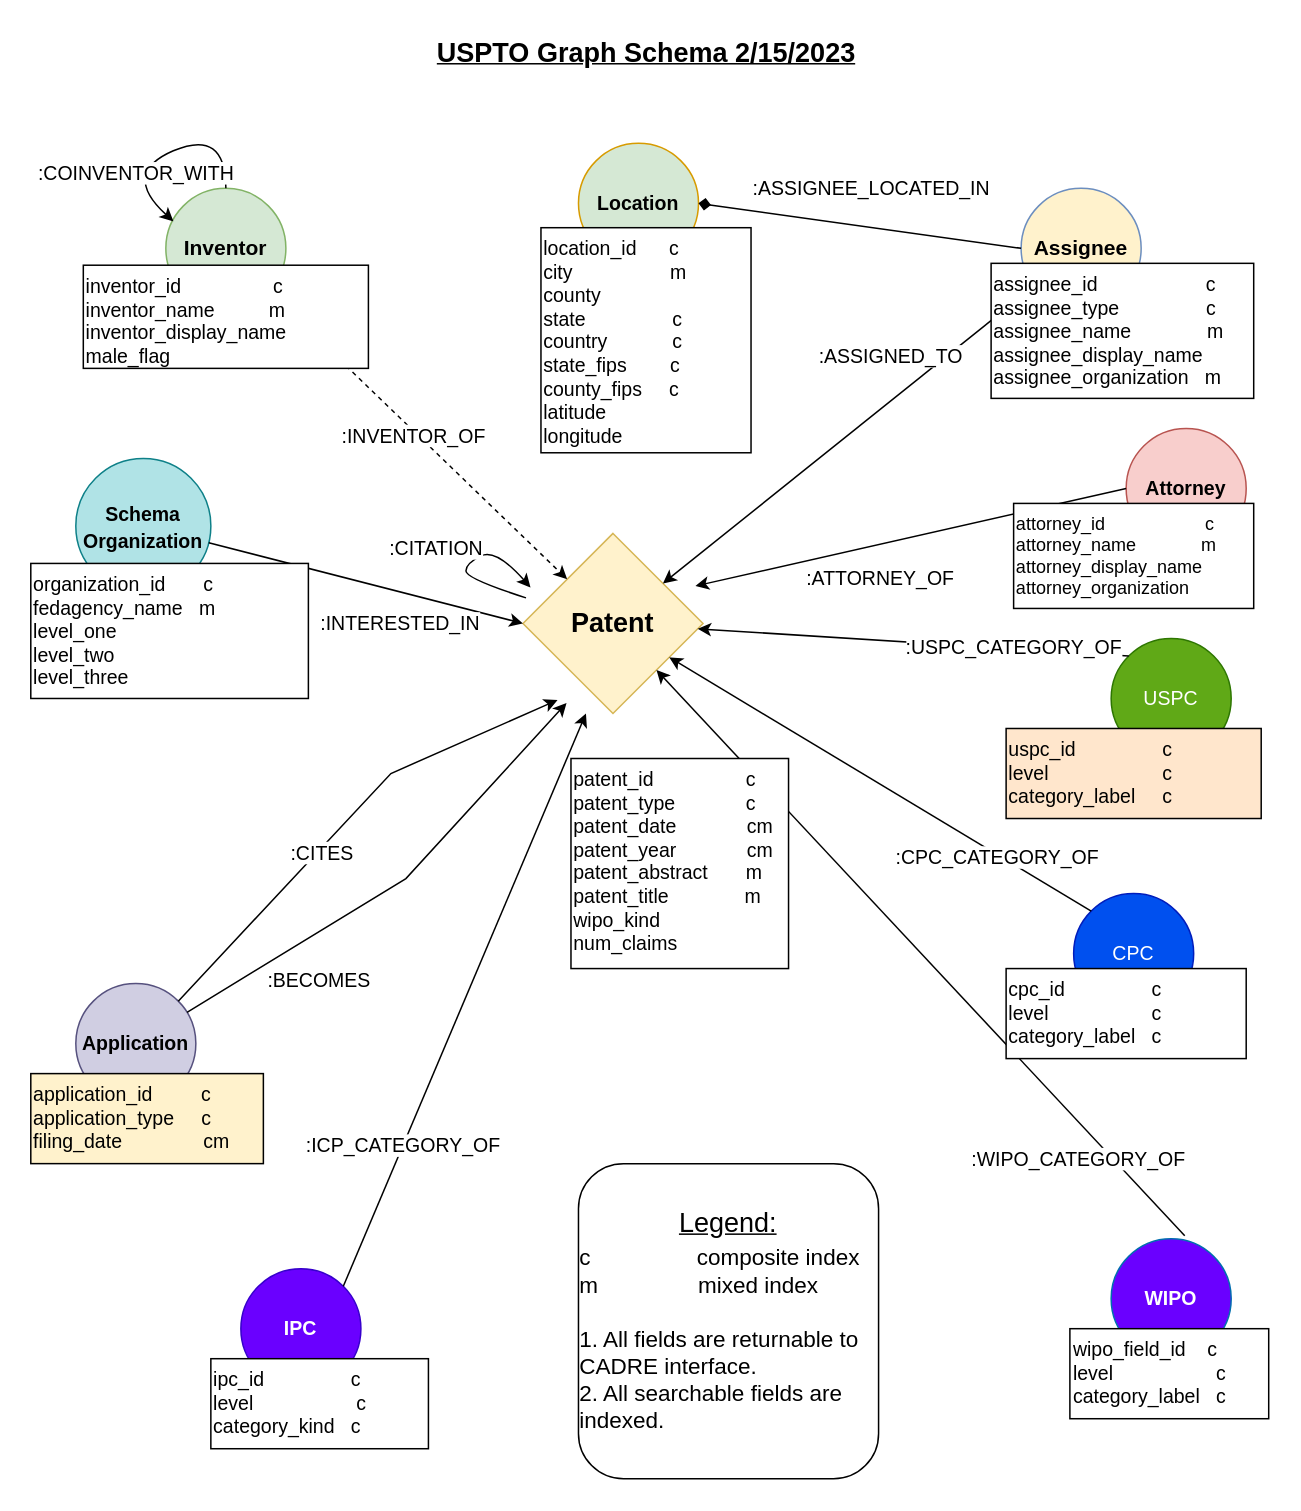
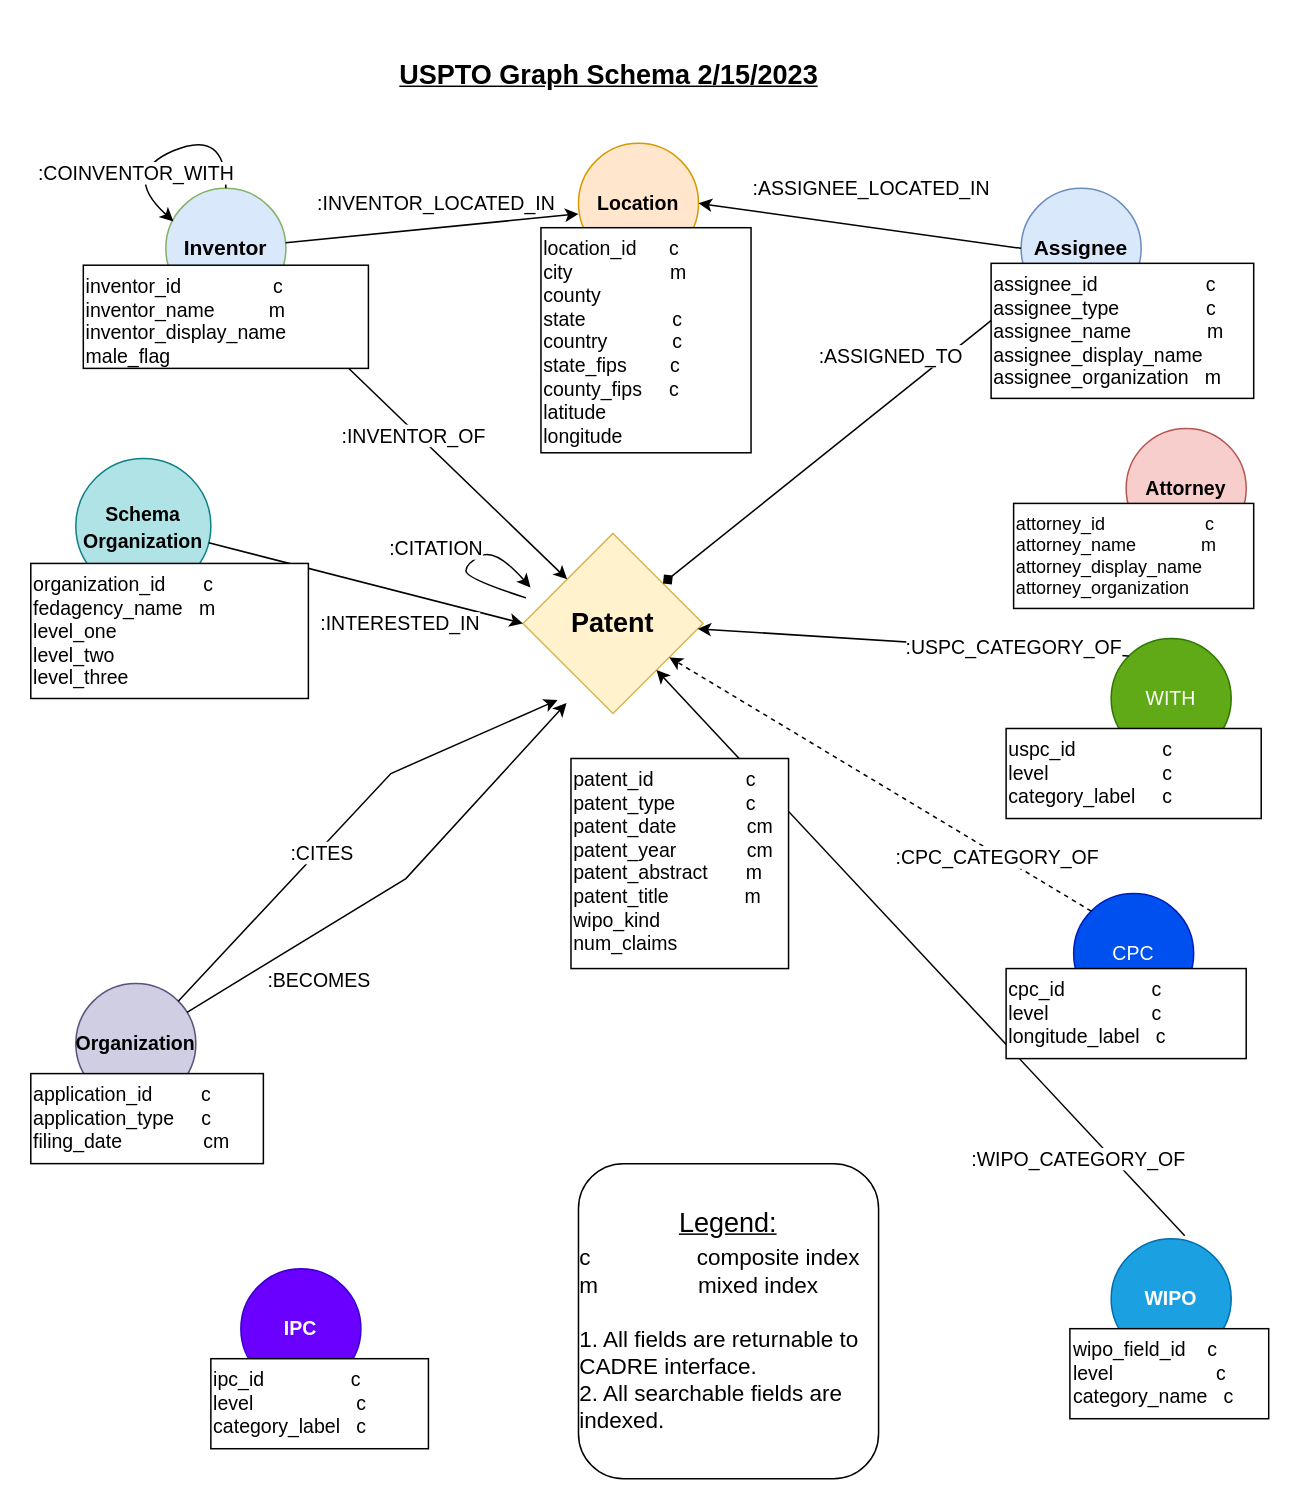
(646, 53) -> (608, 76)
(638, 203) -> (638, 203)
(711, 205) -> (710, 205)
none -> (427, 229)
(226, 248) -> (226, 248)
(1081, 248) -> (1081, 248)
(495, 510) -> (495, 510)
(860, 548) -> none
(671, 577) -> (672, 576)
(1171, 698) -> (1171, 698)
(831, 754) -> (831, 754)
(1133, 773) -> (1133, 773)
(463, 1004) -> none
(1115, 1014) -> (1115, 1014)
(136, 1043) -> (136, 1043)
(147, 1118) -> (147, 1118)
(1171, 1298) -> (1171, 1298)
(1172, 1386) -> (1172, 1386)
(320, 1404) -> (320, 1404)
